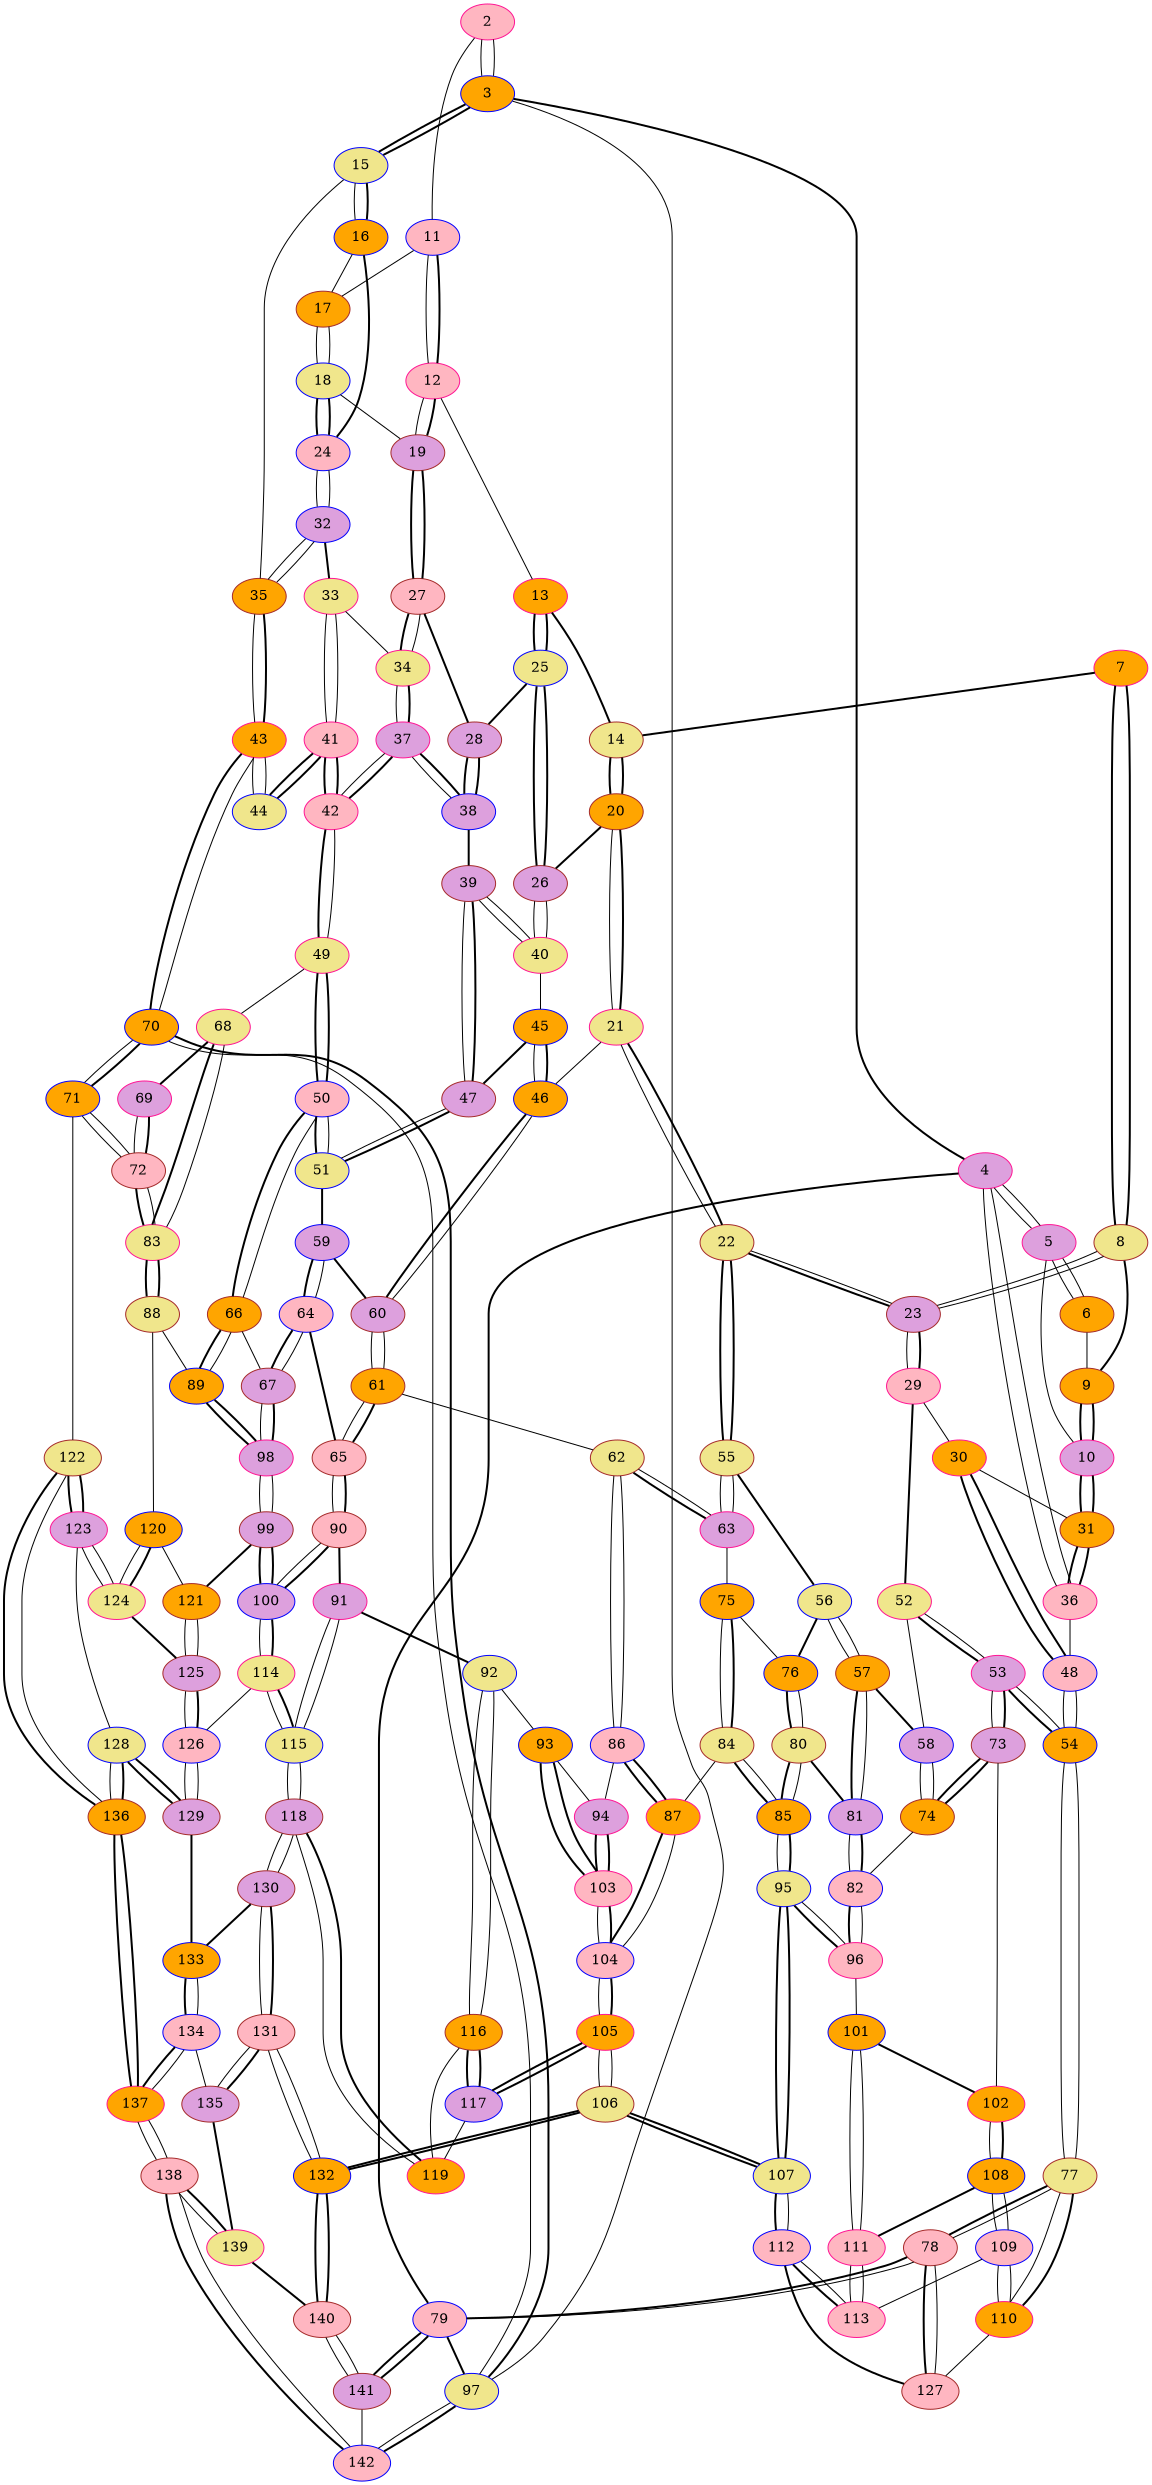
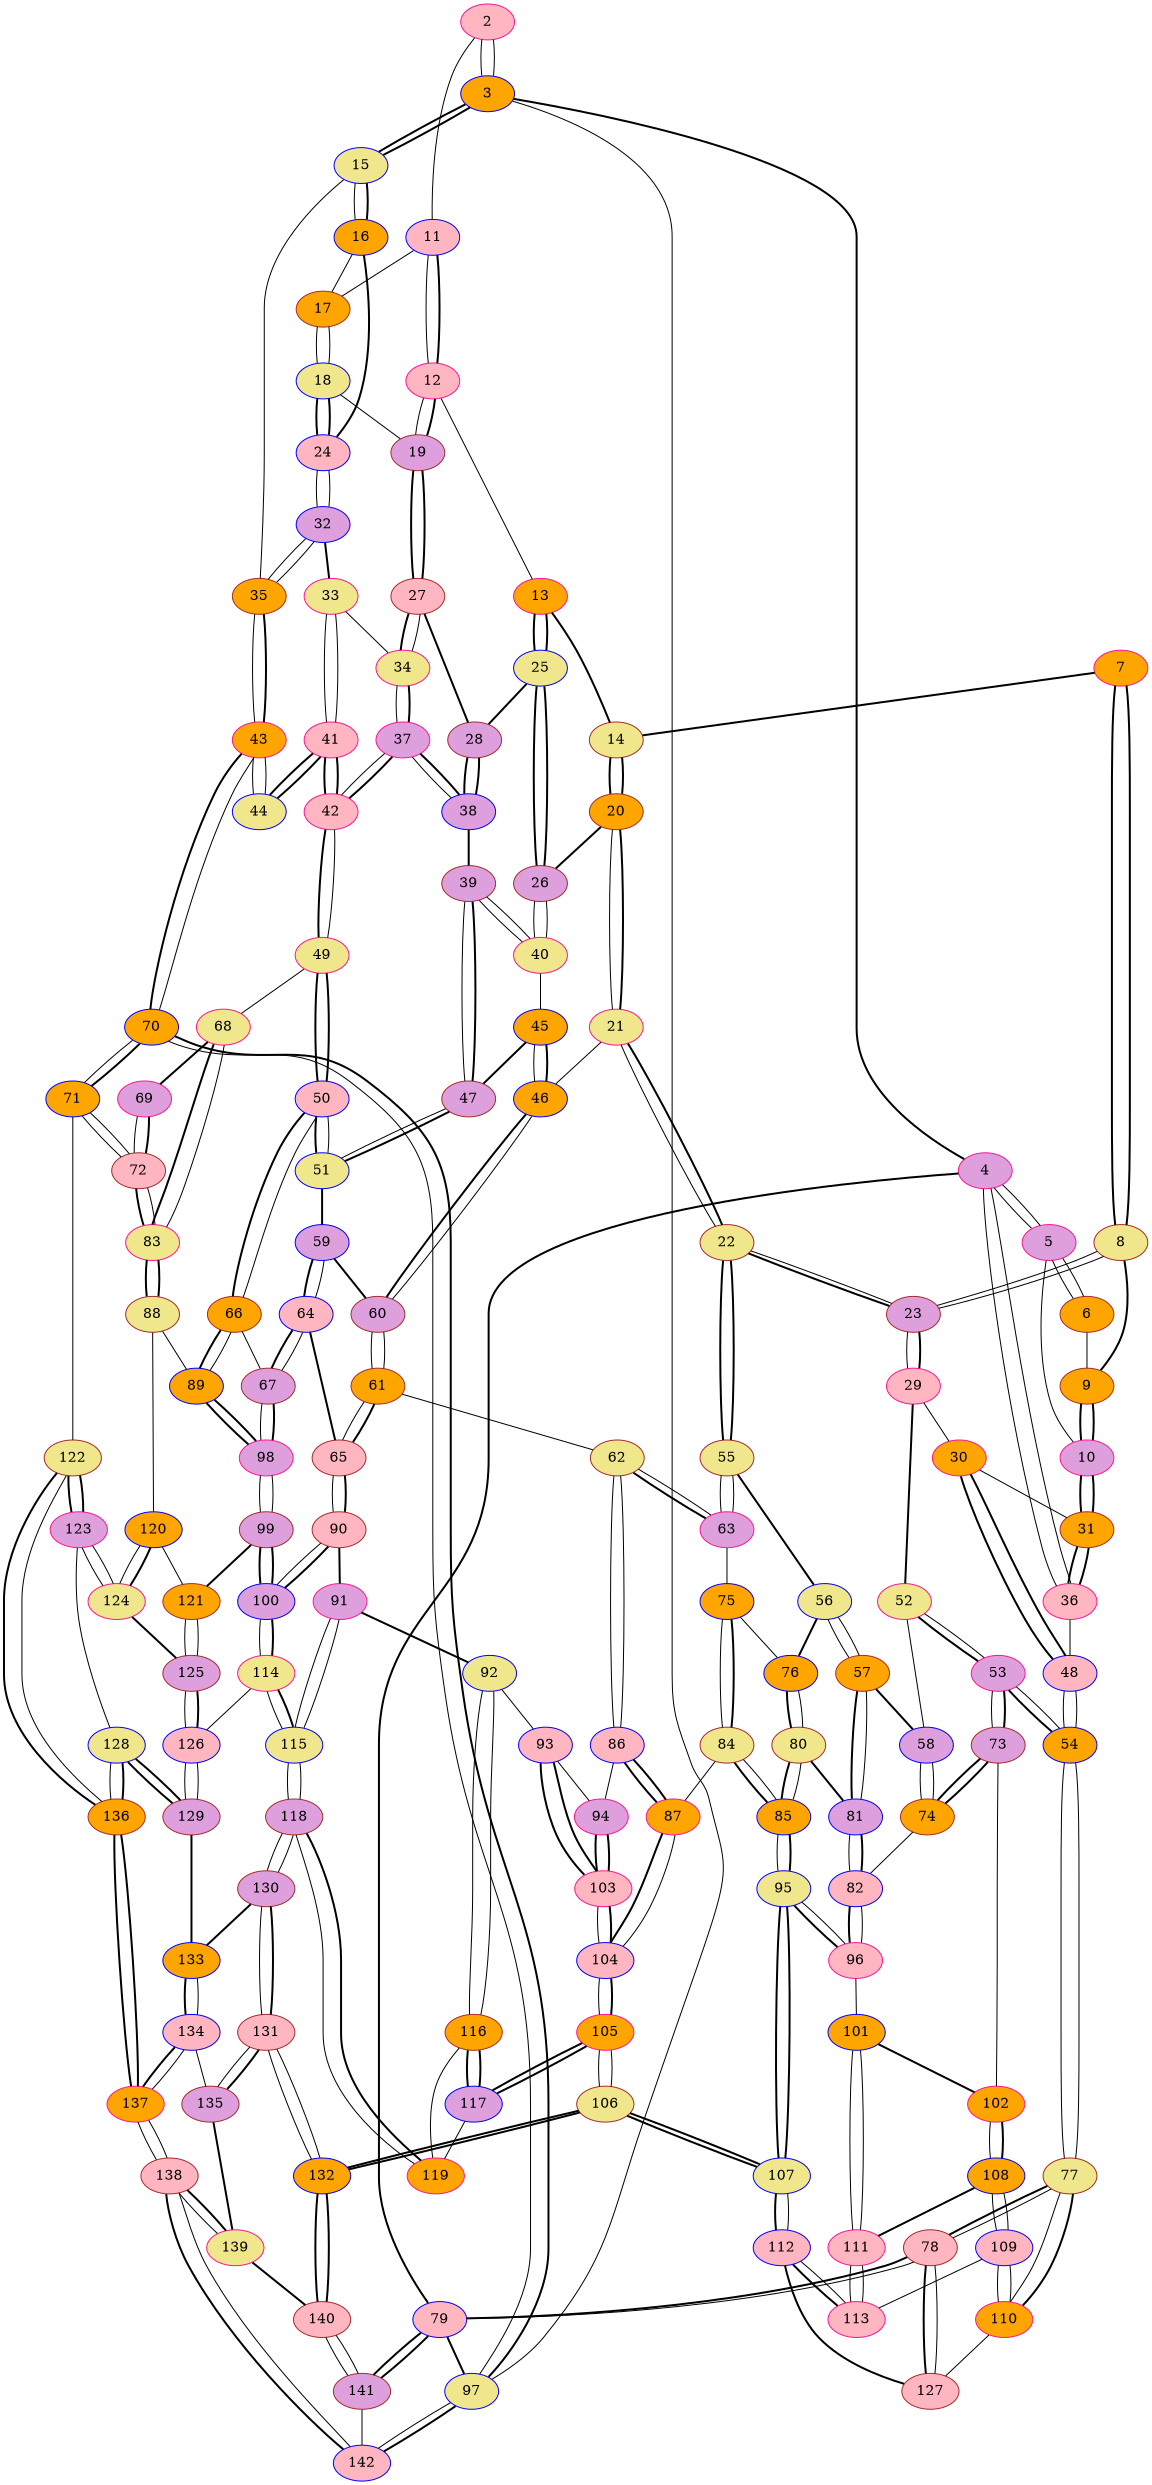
(545, 1745) -> (545, 1745)
